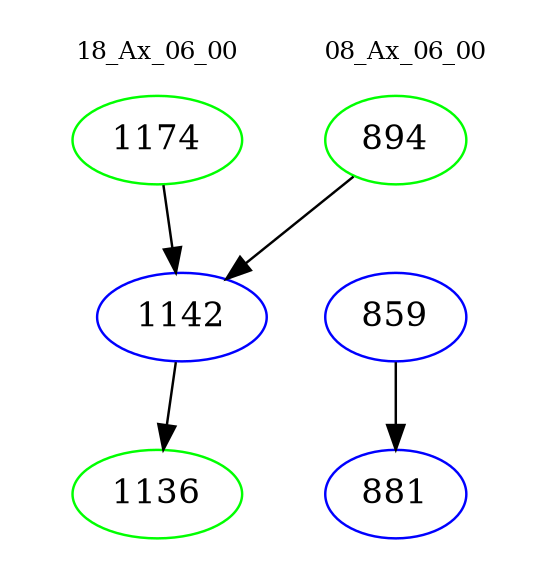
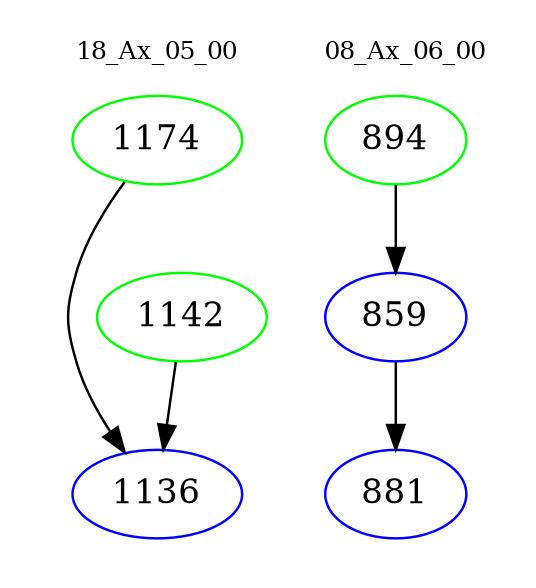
(157, 53) -> (157, 53)
(321, 203) -> (396, 217)
(168, 217) -> (69, 305)
(182, 317) -> (182, 317)
(157, 494) -> (157, 494)
